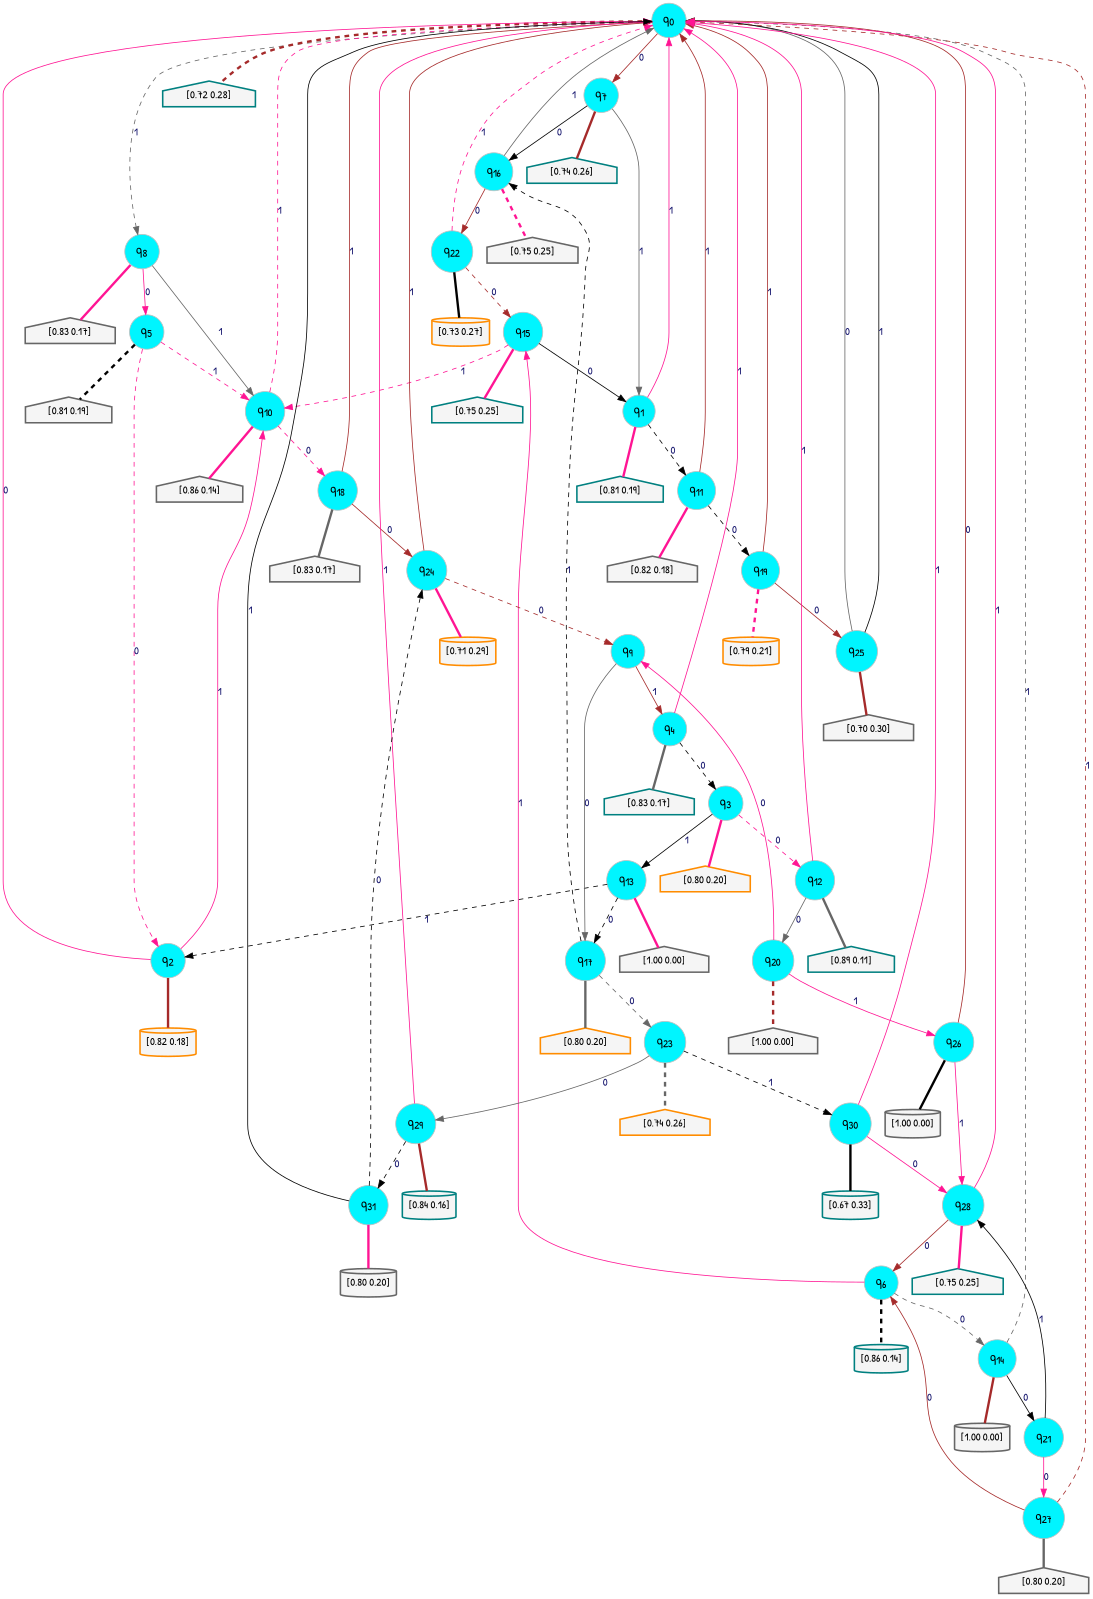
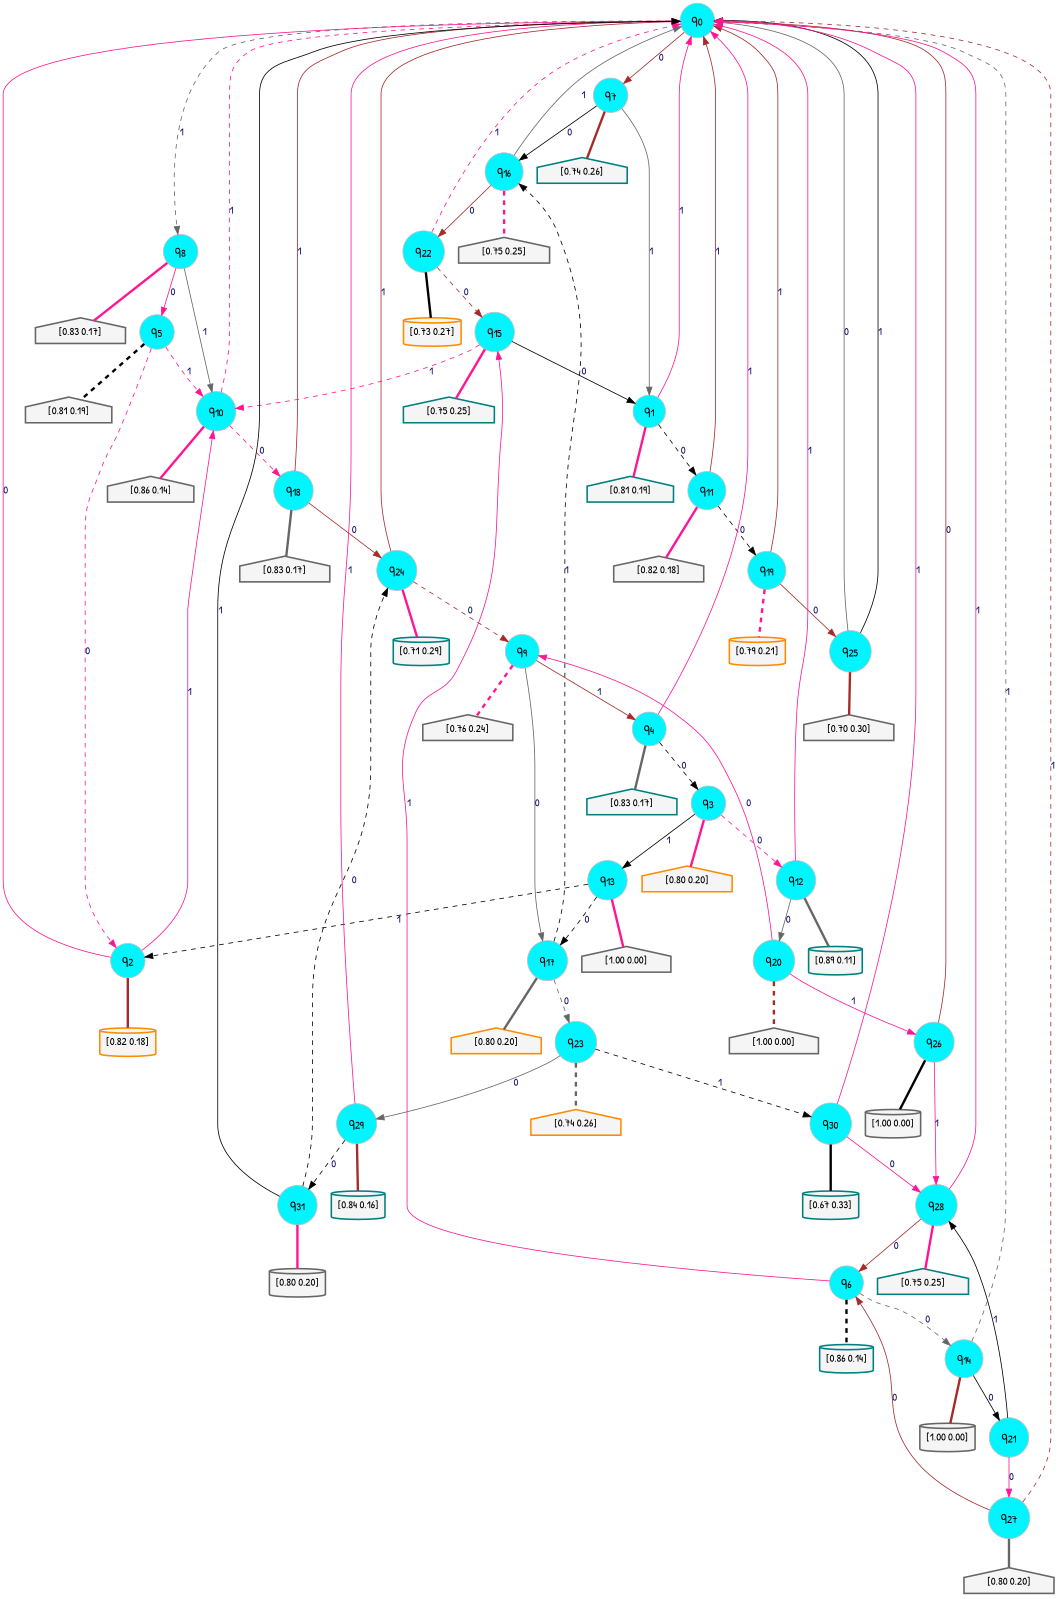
(209, 95) -> none
(468, 651) -> (421, 651)
none -> (468, 729)
(851, 961) -> (835, 961)
